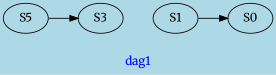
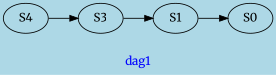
(26, 18) -> (26, 18)
none -> (134, 18)
